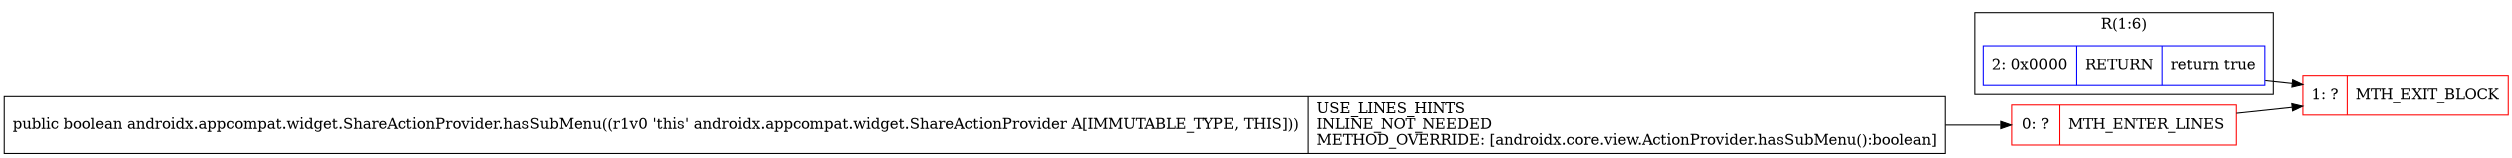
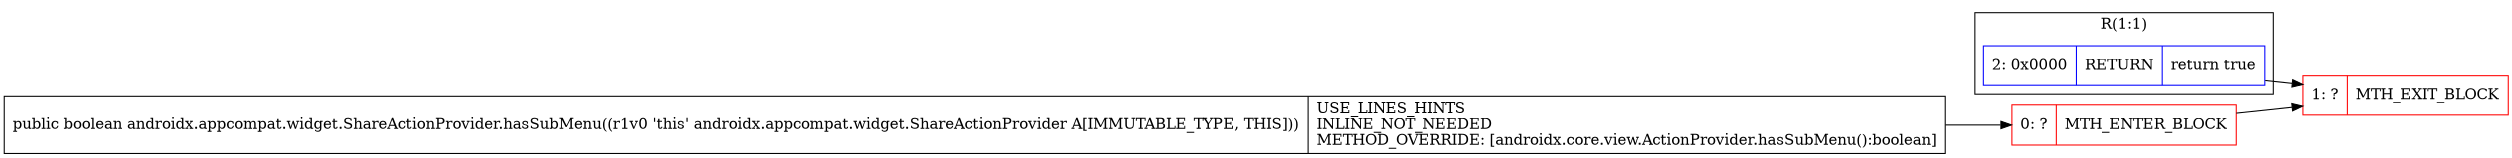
(2124, 25) -> (2124, 25)
(2146, 124) -> (2146, 124)
